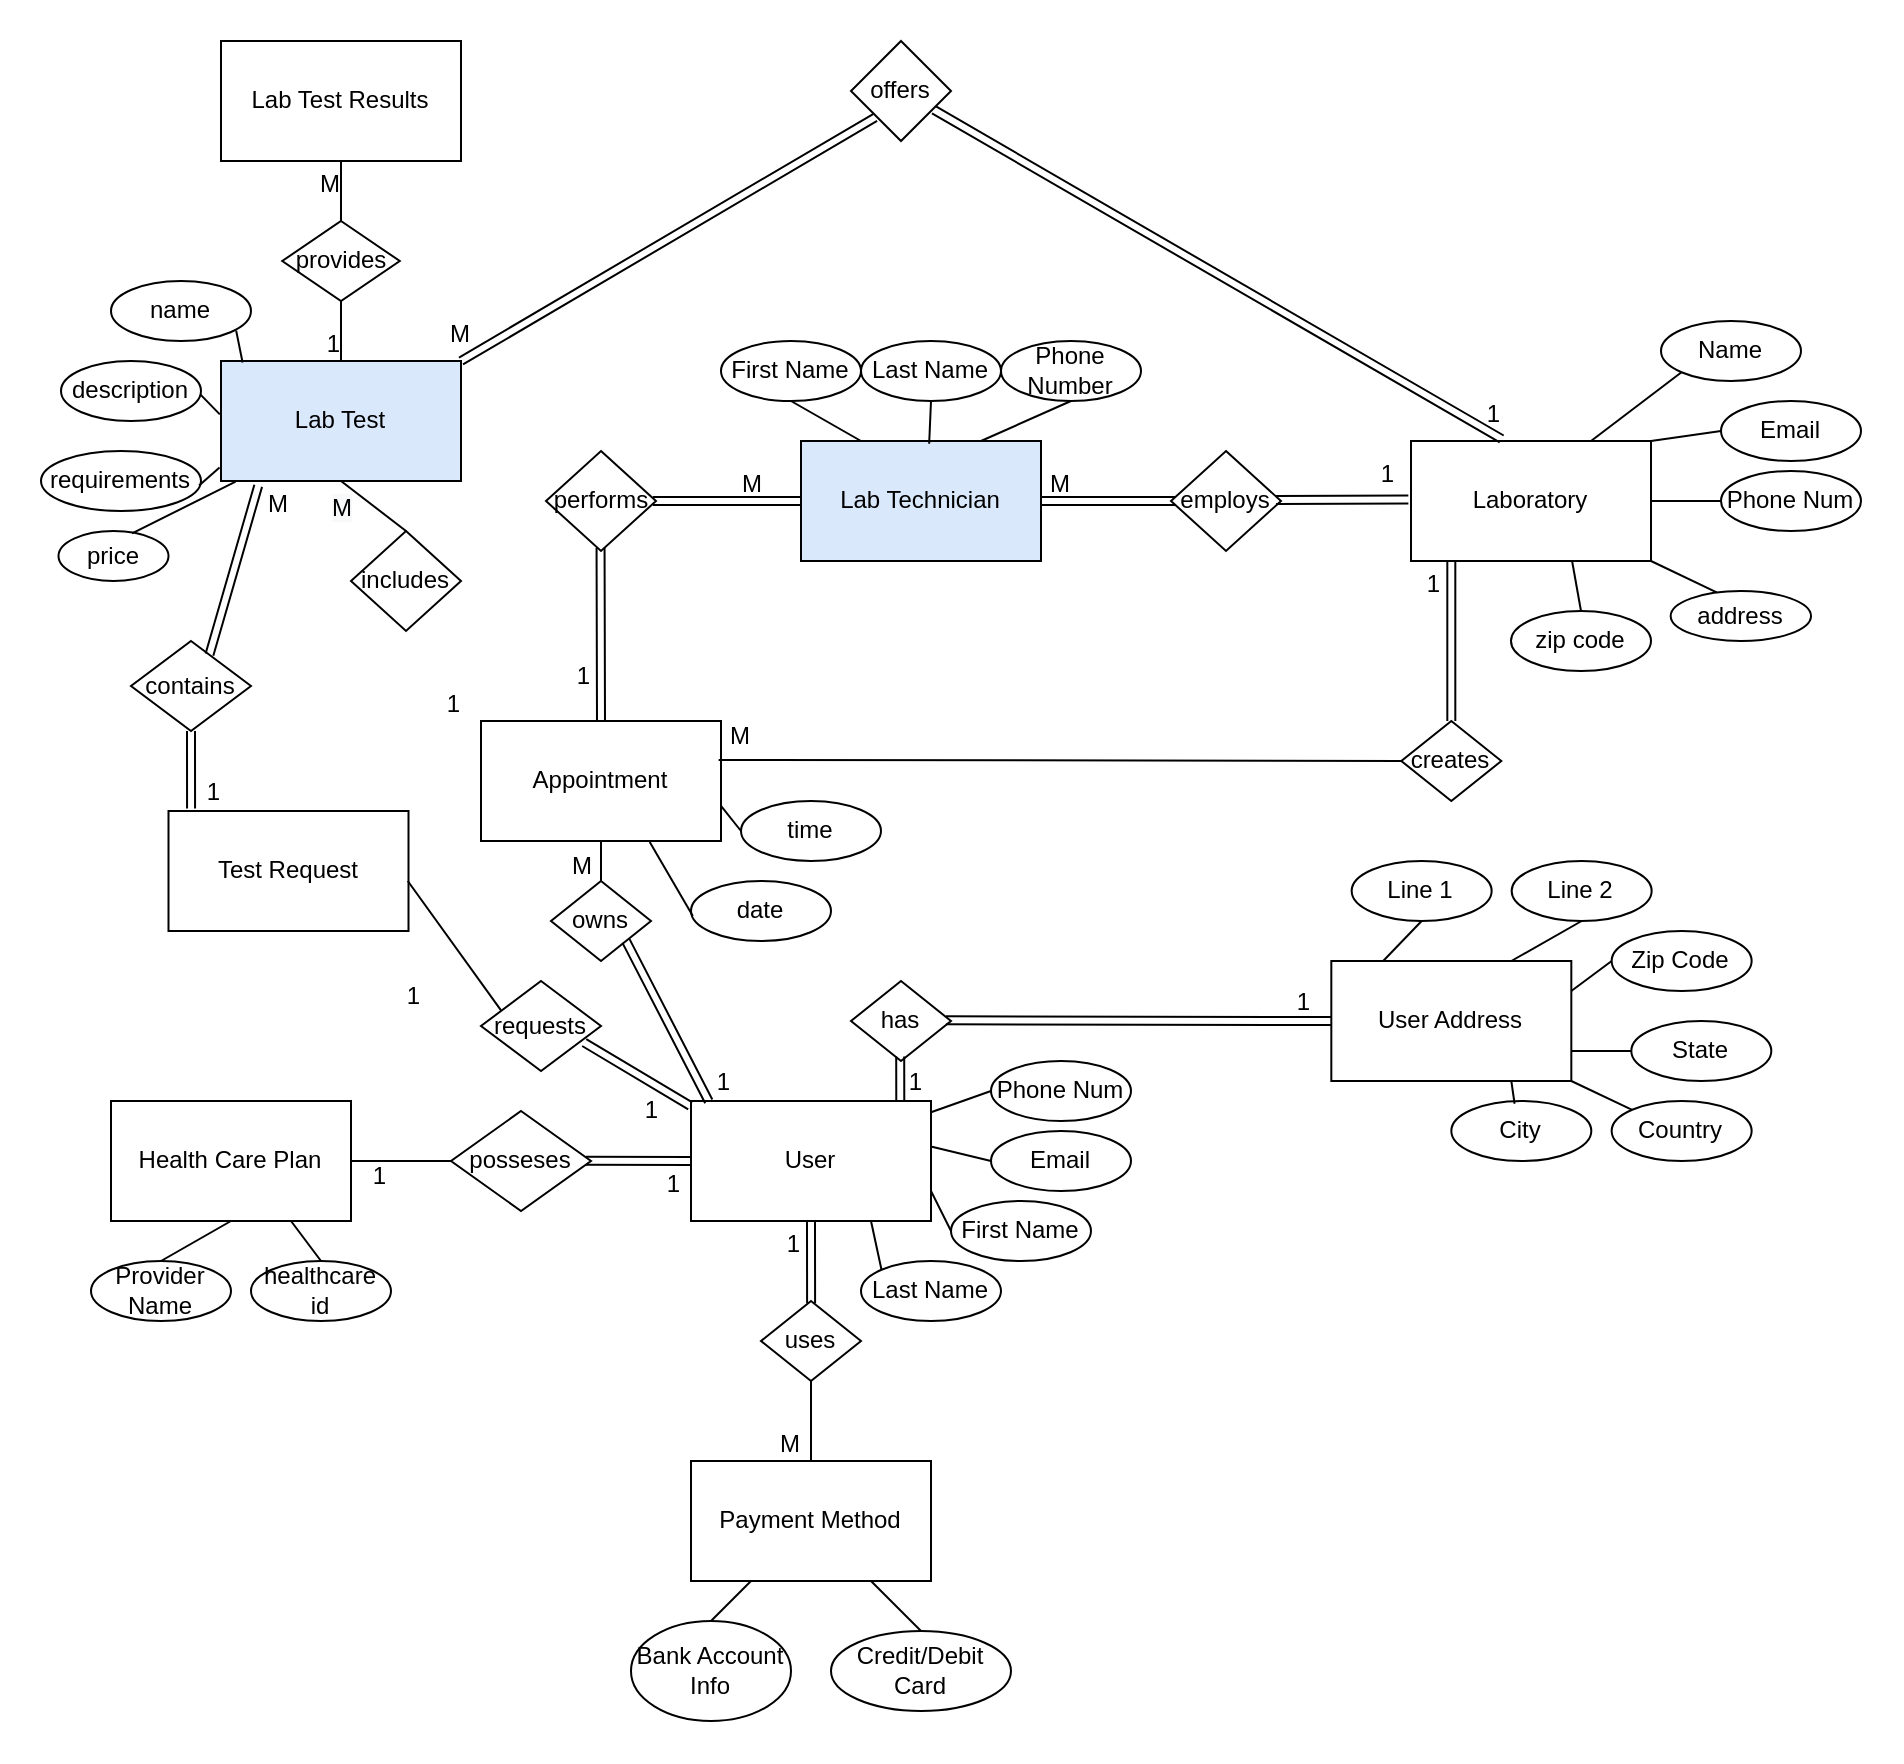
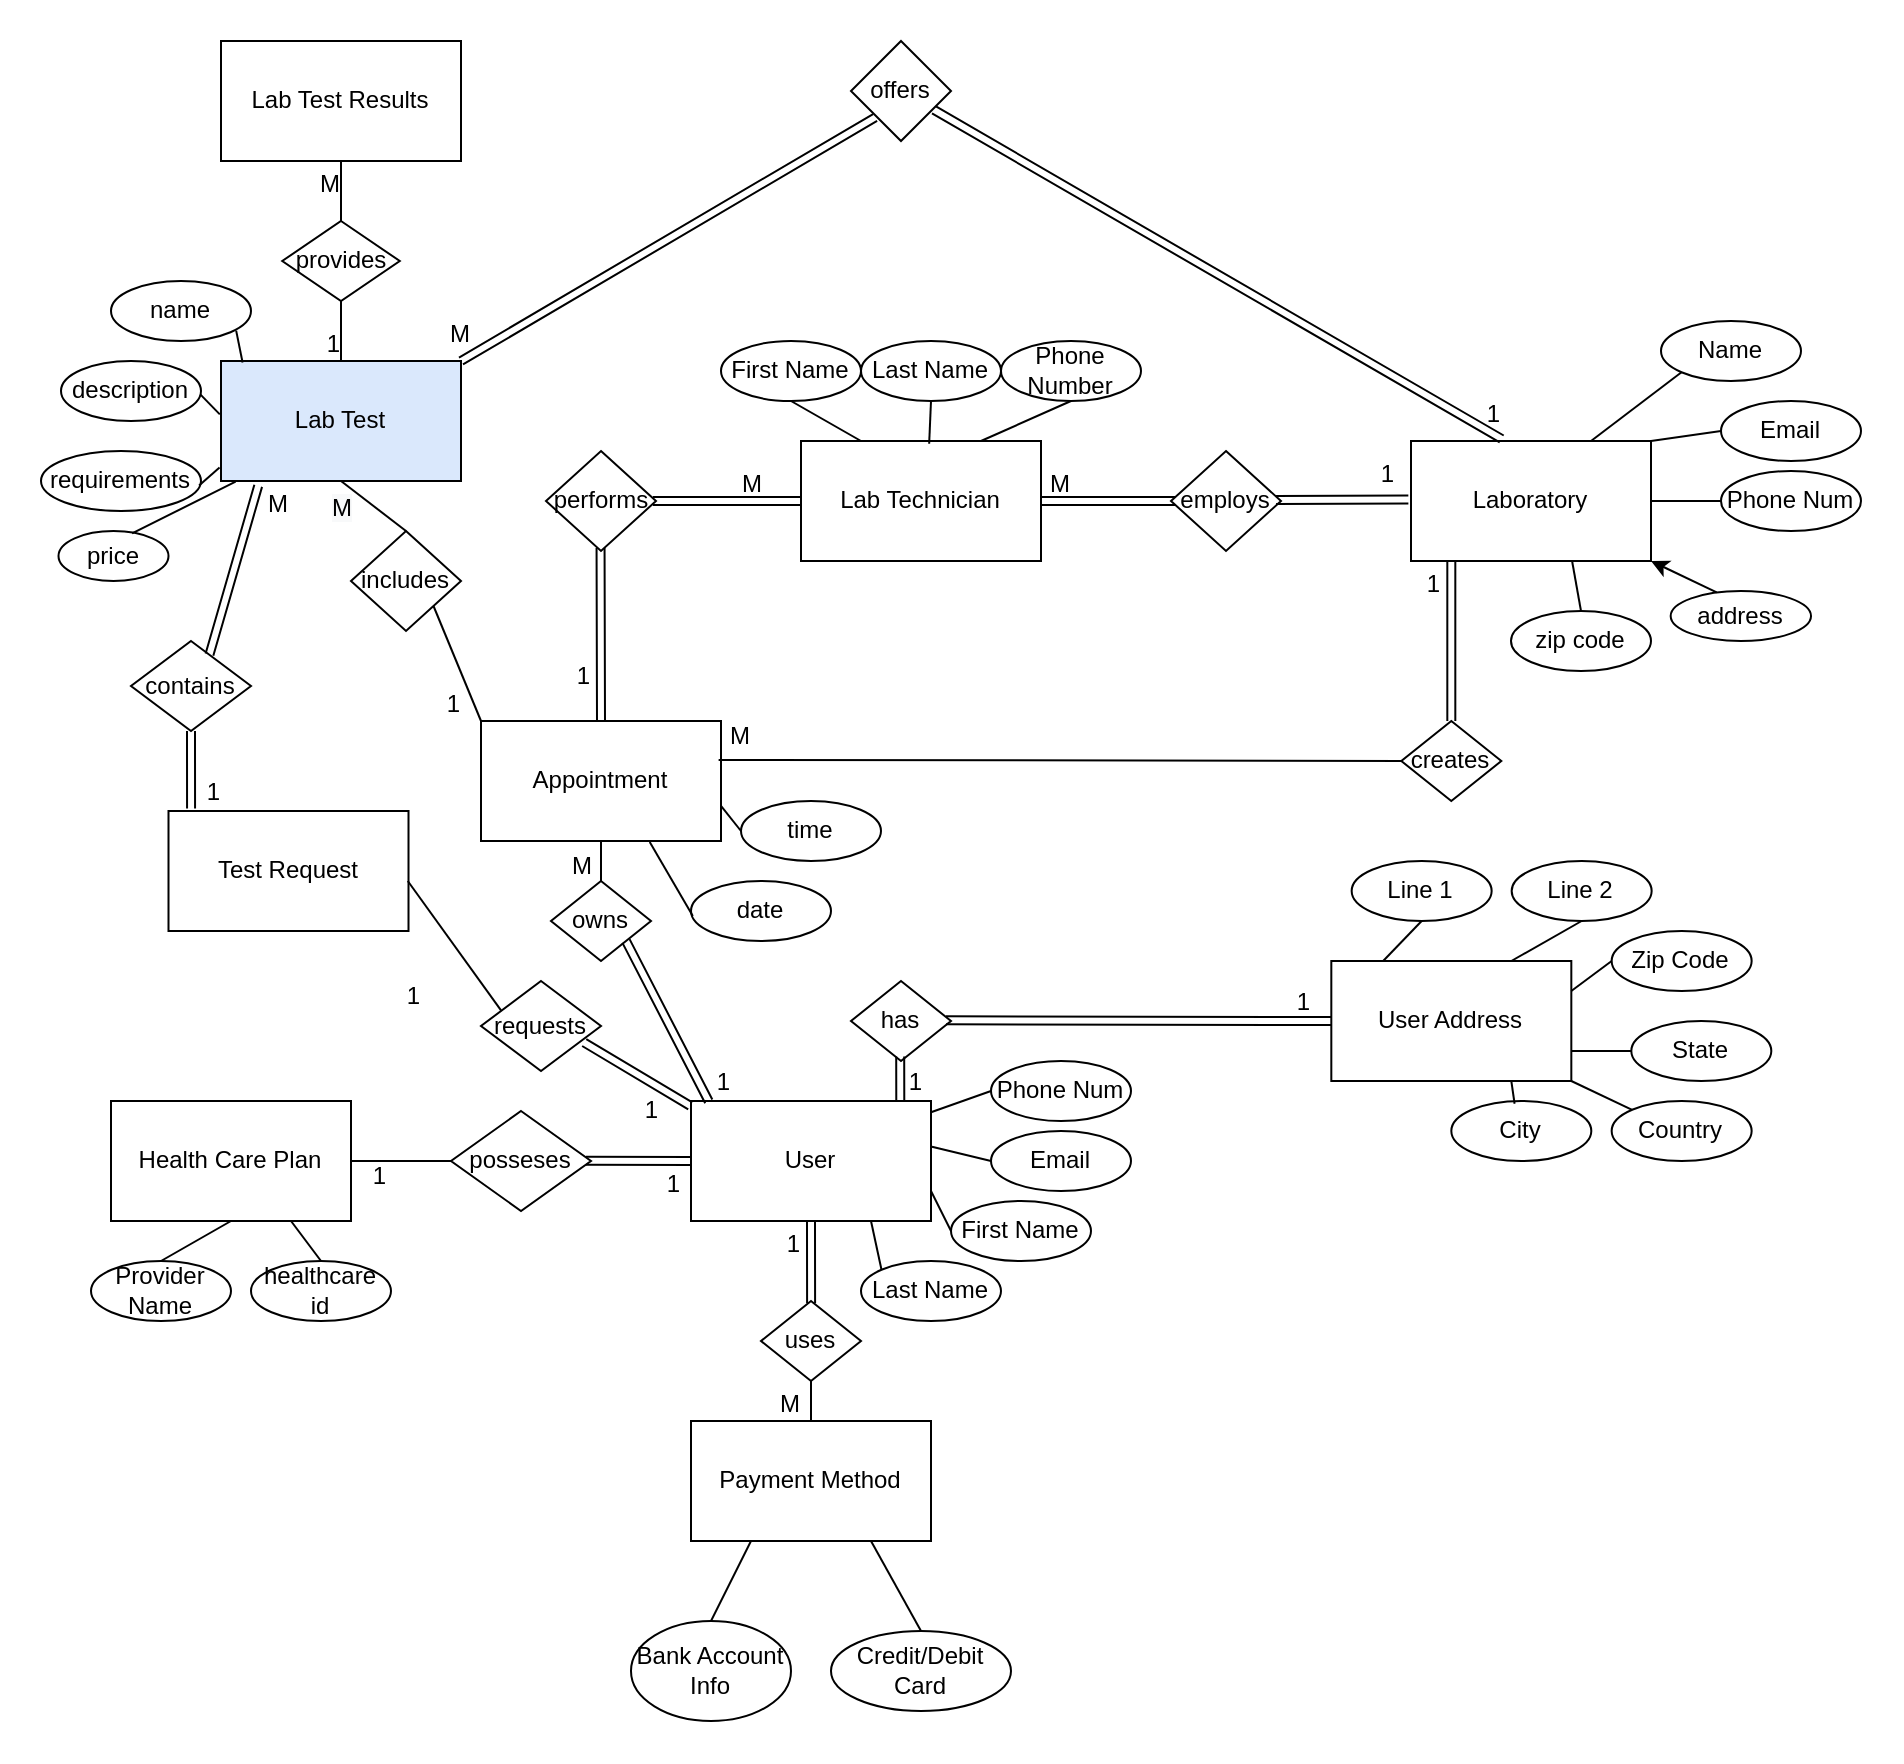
(921, 501) -> (921, 501)
(1658, 564) -> (1664, 567)
none -> (457, 664)
(811, 1521) -> (811, 1481)
